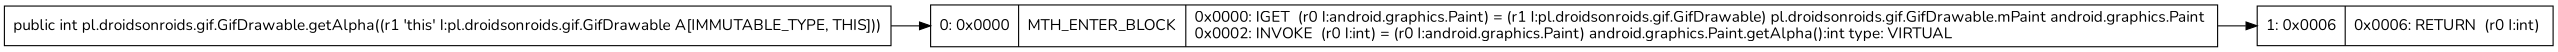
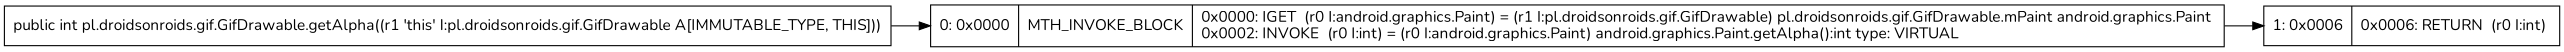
(1102, 25) -> (1106, 25)
